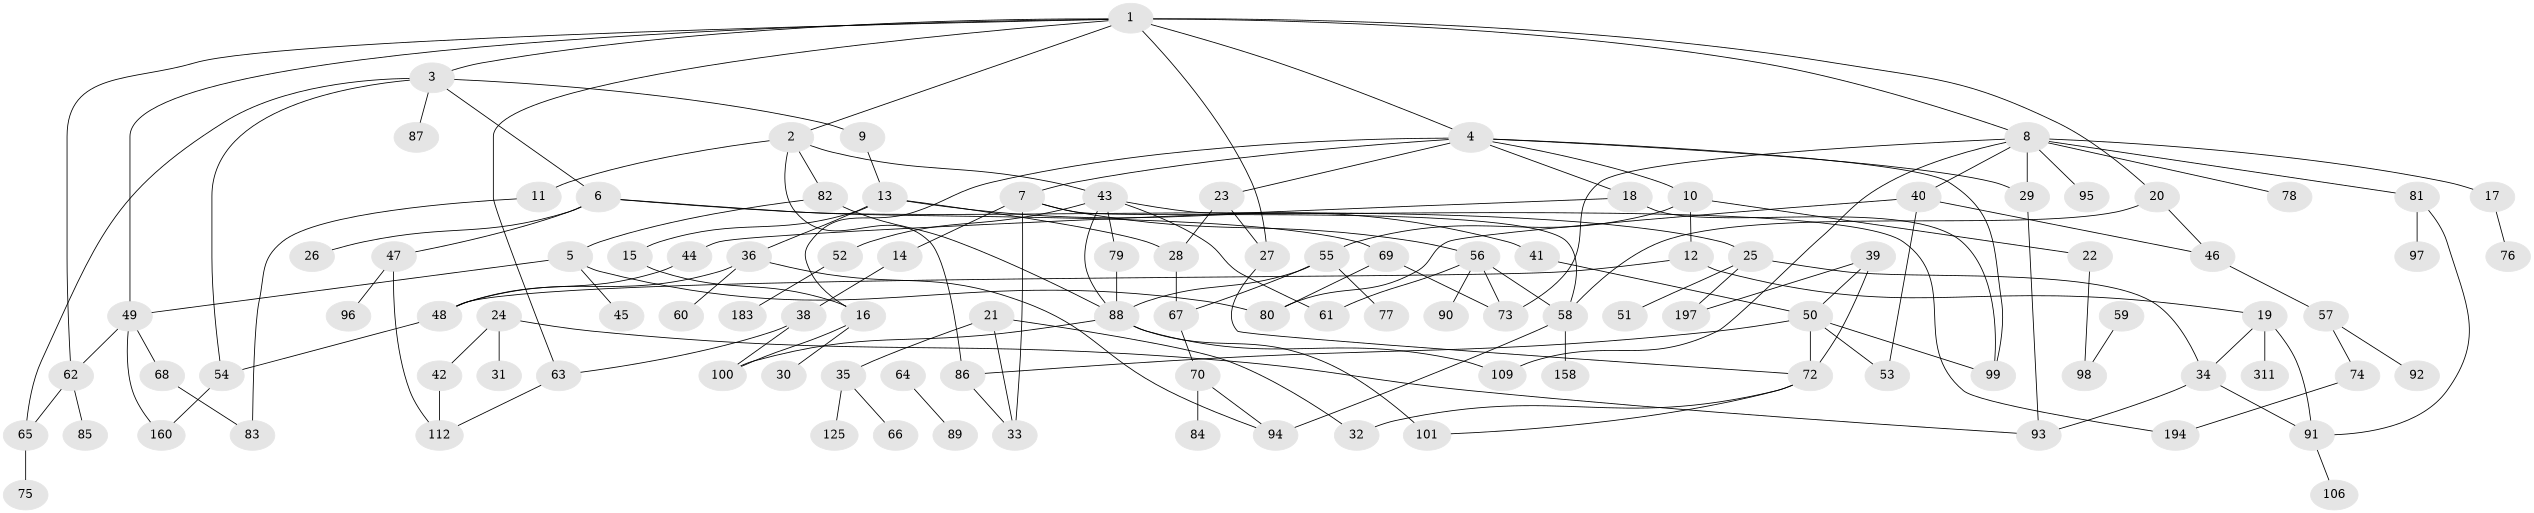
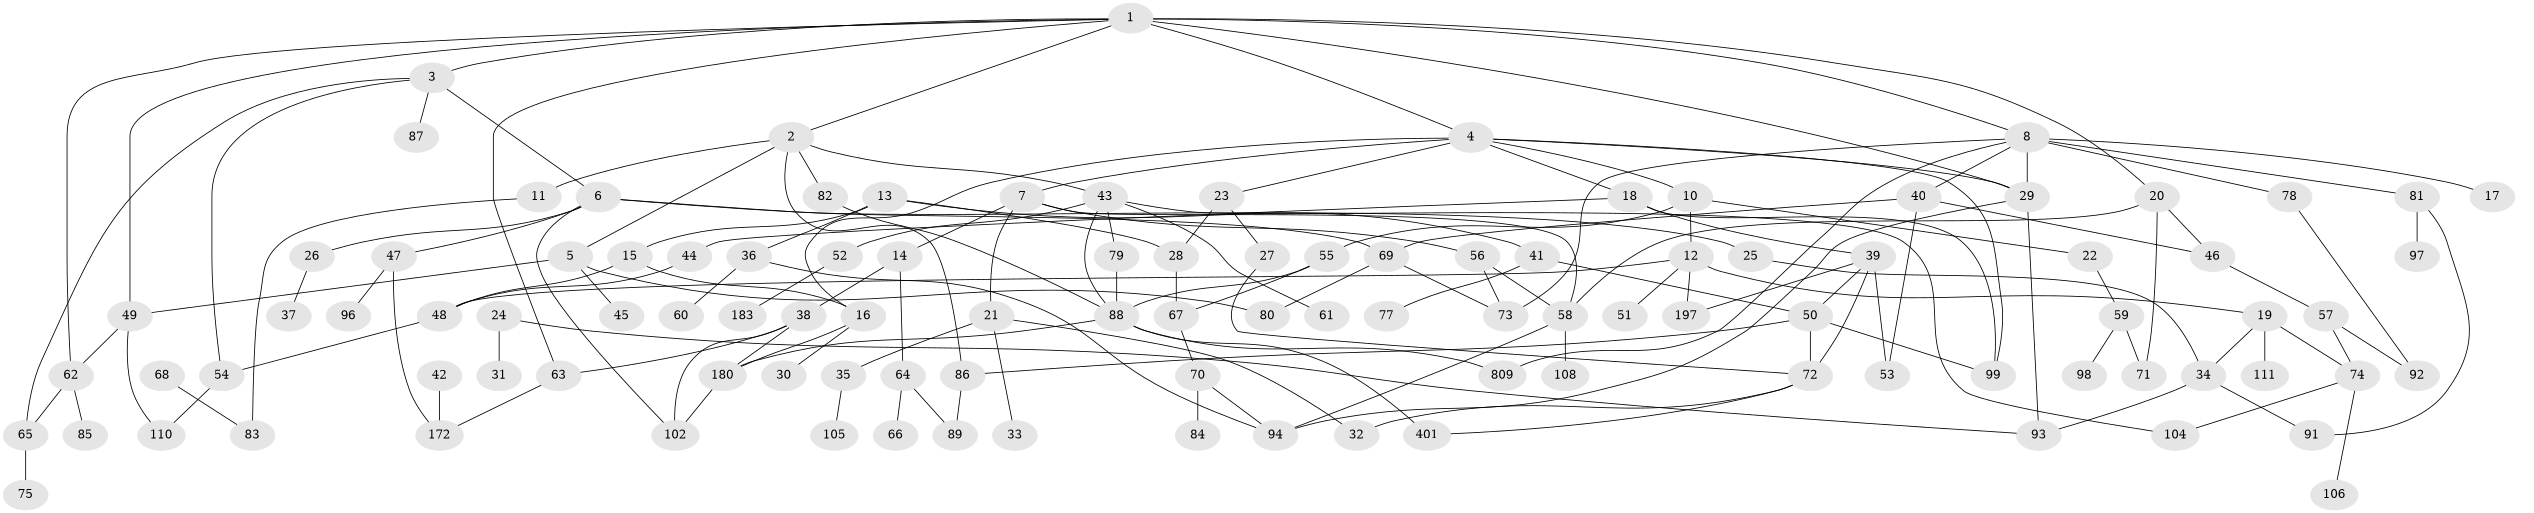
(1221, 128) -> (1585, 87)
(863, 137) -> none
(2087, 197) -> none
(694, 218) -> (681, 197)
(1503, 233) -> (1736, 211)
none -> (1748, 235)
(2508, 257) -> none
(1692, 284) -> (1656, 288)
(1355, 285) -> (1462, 286)
(594, 286) -> (567, 281)
(1402, 286) -> none
(1719, 286) -> (1689, 284)
none -> (2353, 287)
none -> (289, 316)
none -> (901, 316)
(1022, 316) -> (995, 249)
(1446, 316) -> none
(2087, 316) -> (2103, 281)
(146, 346) -> none
(469, 346) -> none
(1849, 346) -> (1880, 316)
(2300, 372) -> (2311, 346)
none -> (1654, 375)
(723, 376) -> (723, 376)
(1502, 376) -> (1502, 376)
(1565, 376) -> (1565, 376)
none -> (2144, 376)
(2265, 376) -> (2265, 376)
(870, 406) -> (899, 405)
(989, 406) -> (959, 405)
(161, 435) -> (161, 435)
(440, 435) -> (440, 435)
none -> (675, 435)
(834, 435) -> (834, 435)
(1427, 435) -> (1427, 435)
(2175, 435) -> (2175, 435)
(2323, 465) -> (2345, 440)
